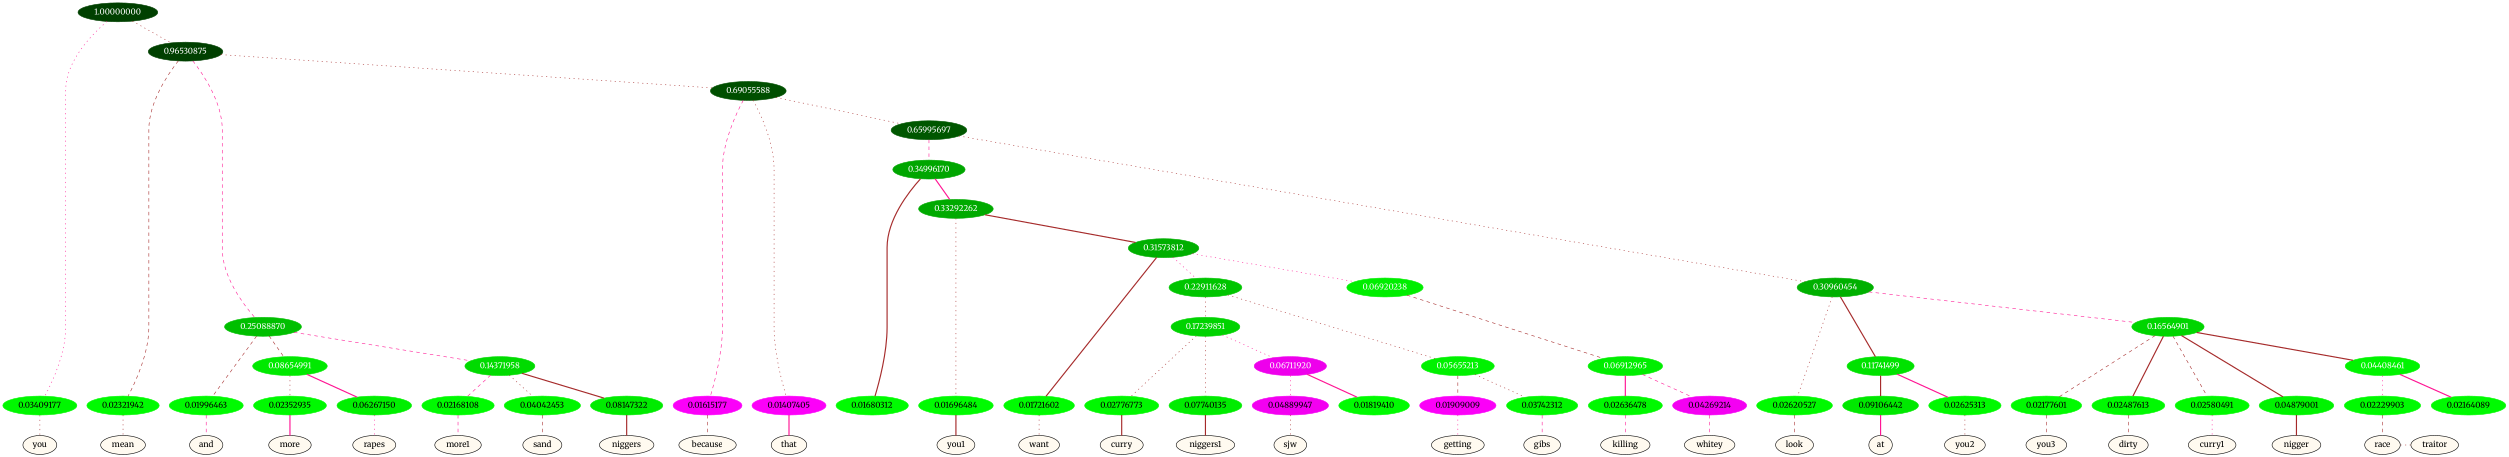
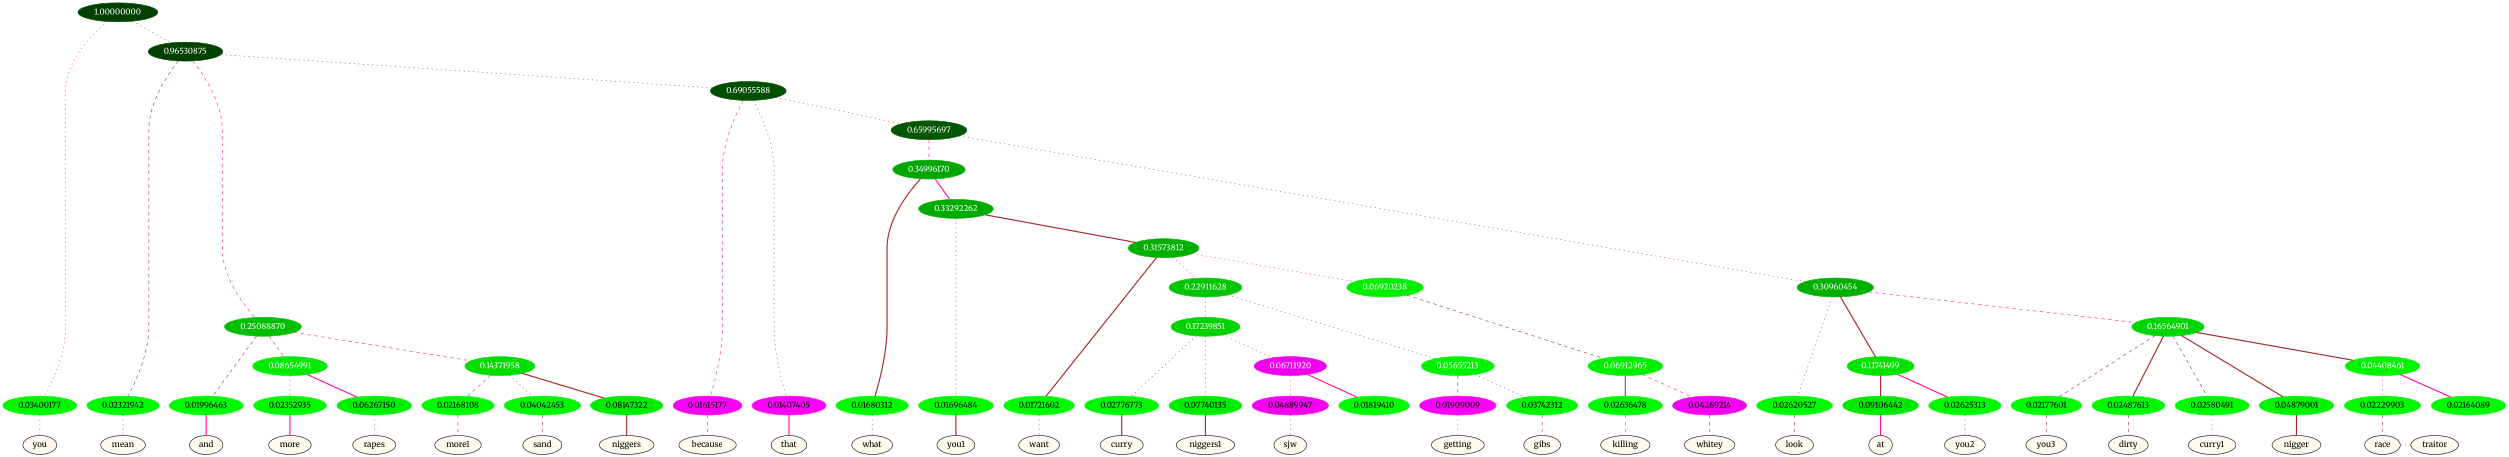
(40, 406) -> (40, 406)
(206, 425) -> (206, 425)
(1710, 425) -> (1710, 425)
none -> (872, 445)
